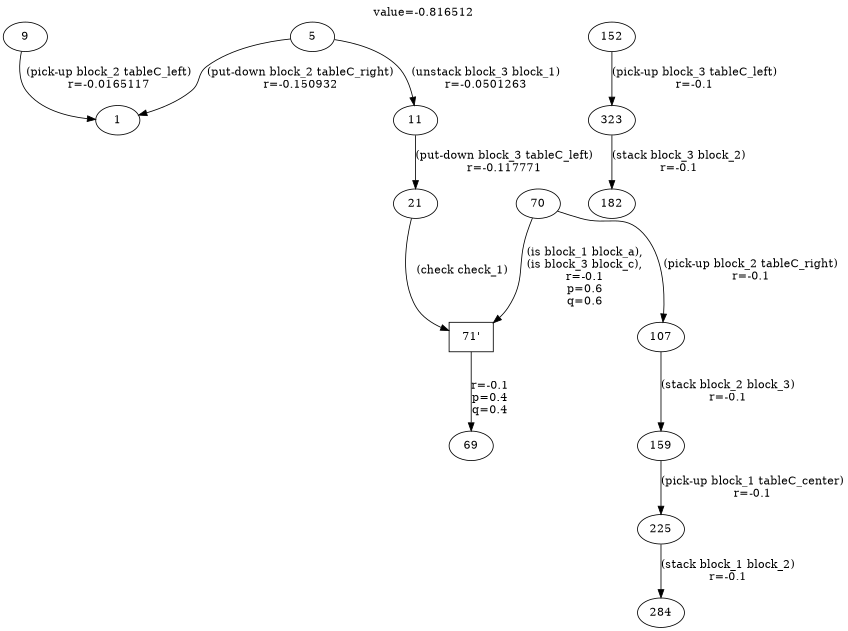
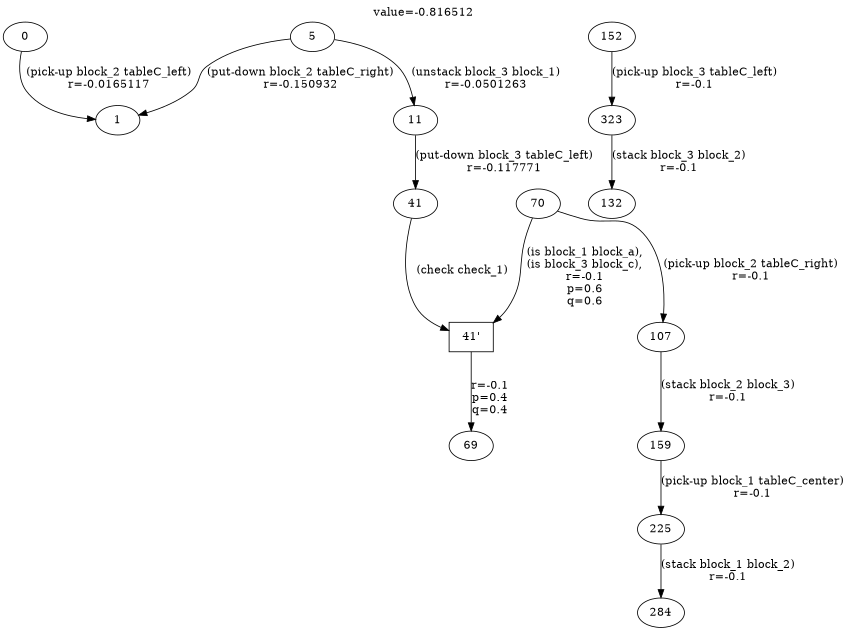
(25, 37) -> (25, 37)
(416, 204) -> (416, 204)
(612, 204) -> (612, 204)
(471, 337) -> (471, 337)
